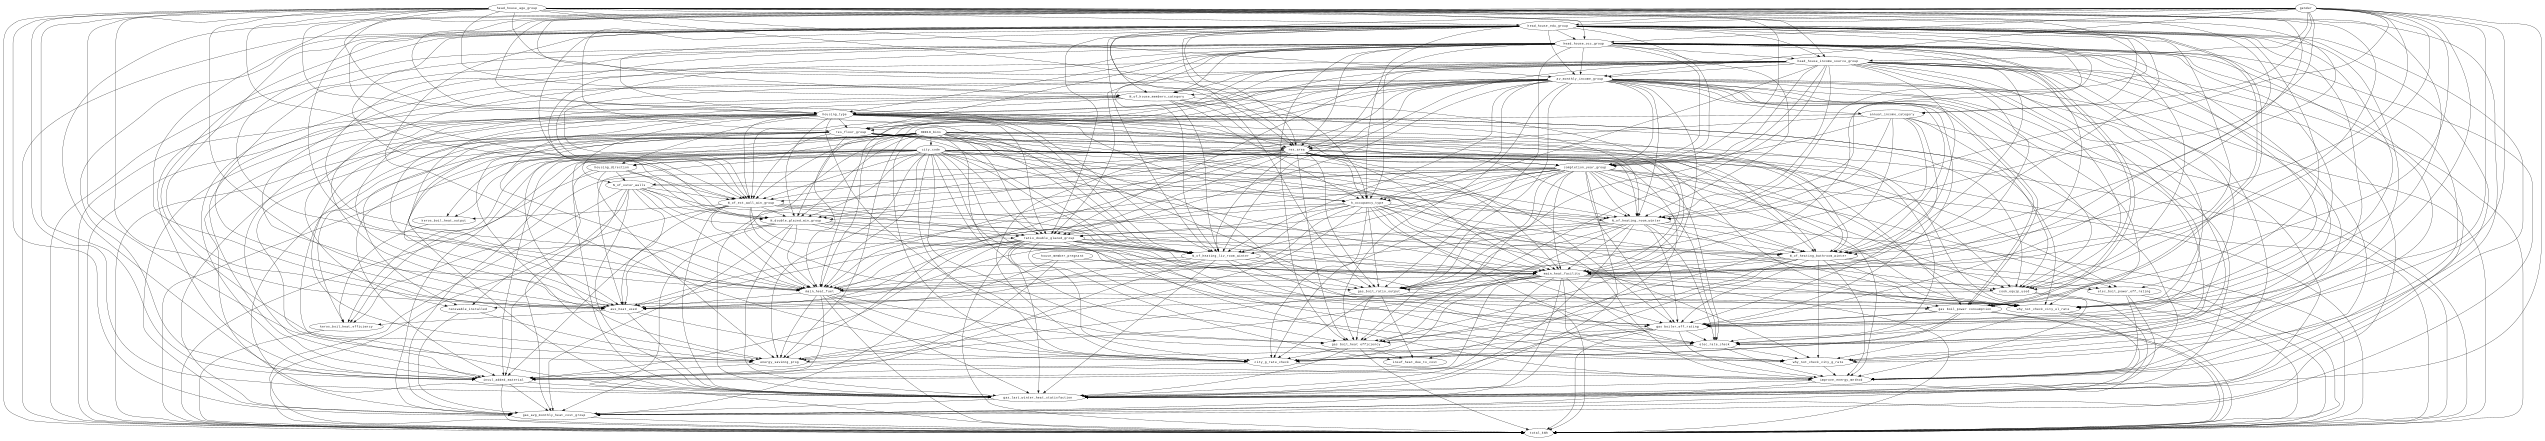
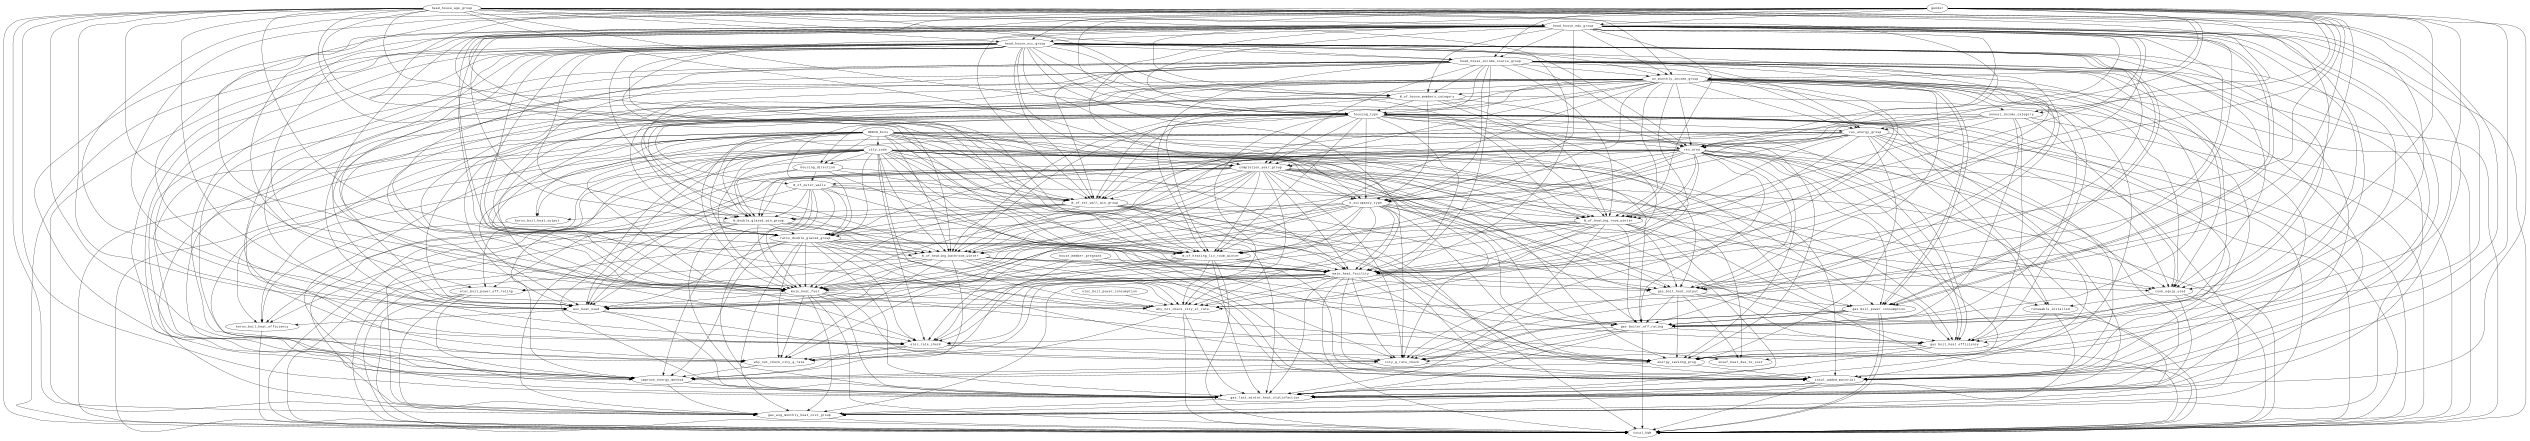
(851, 132) -> (1865, 132)
none -> (1110, 291)
(1379, 291) -> (1678, 291)
